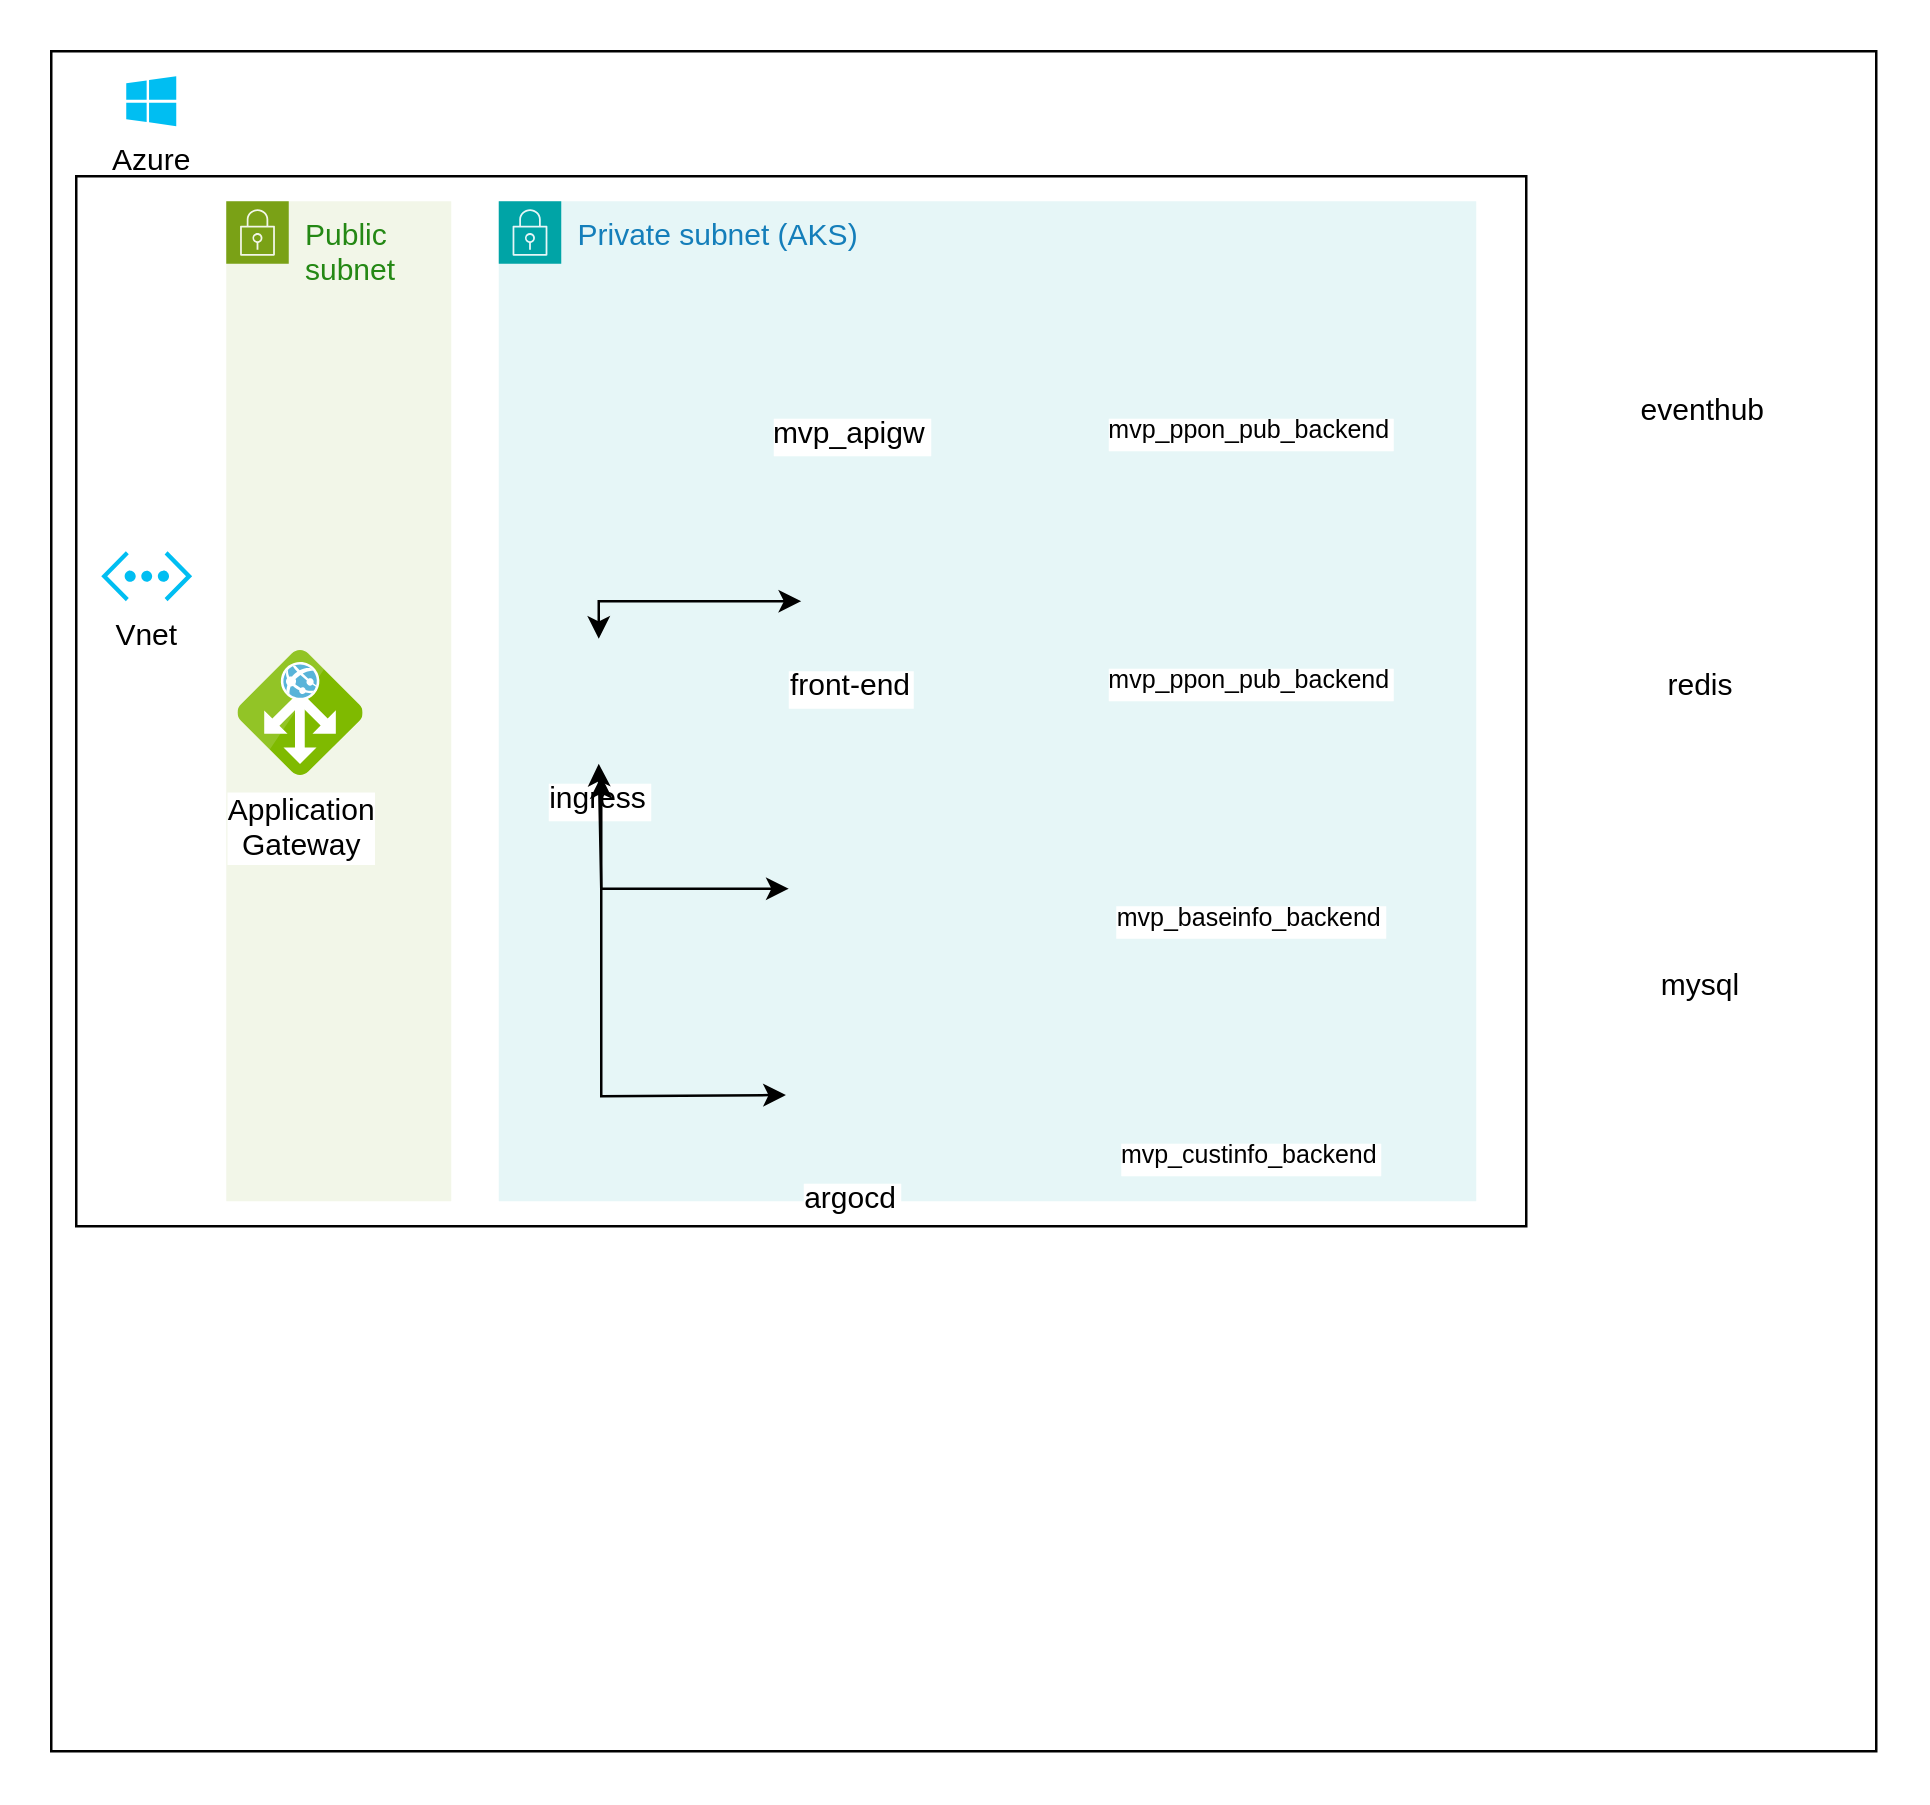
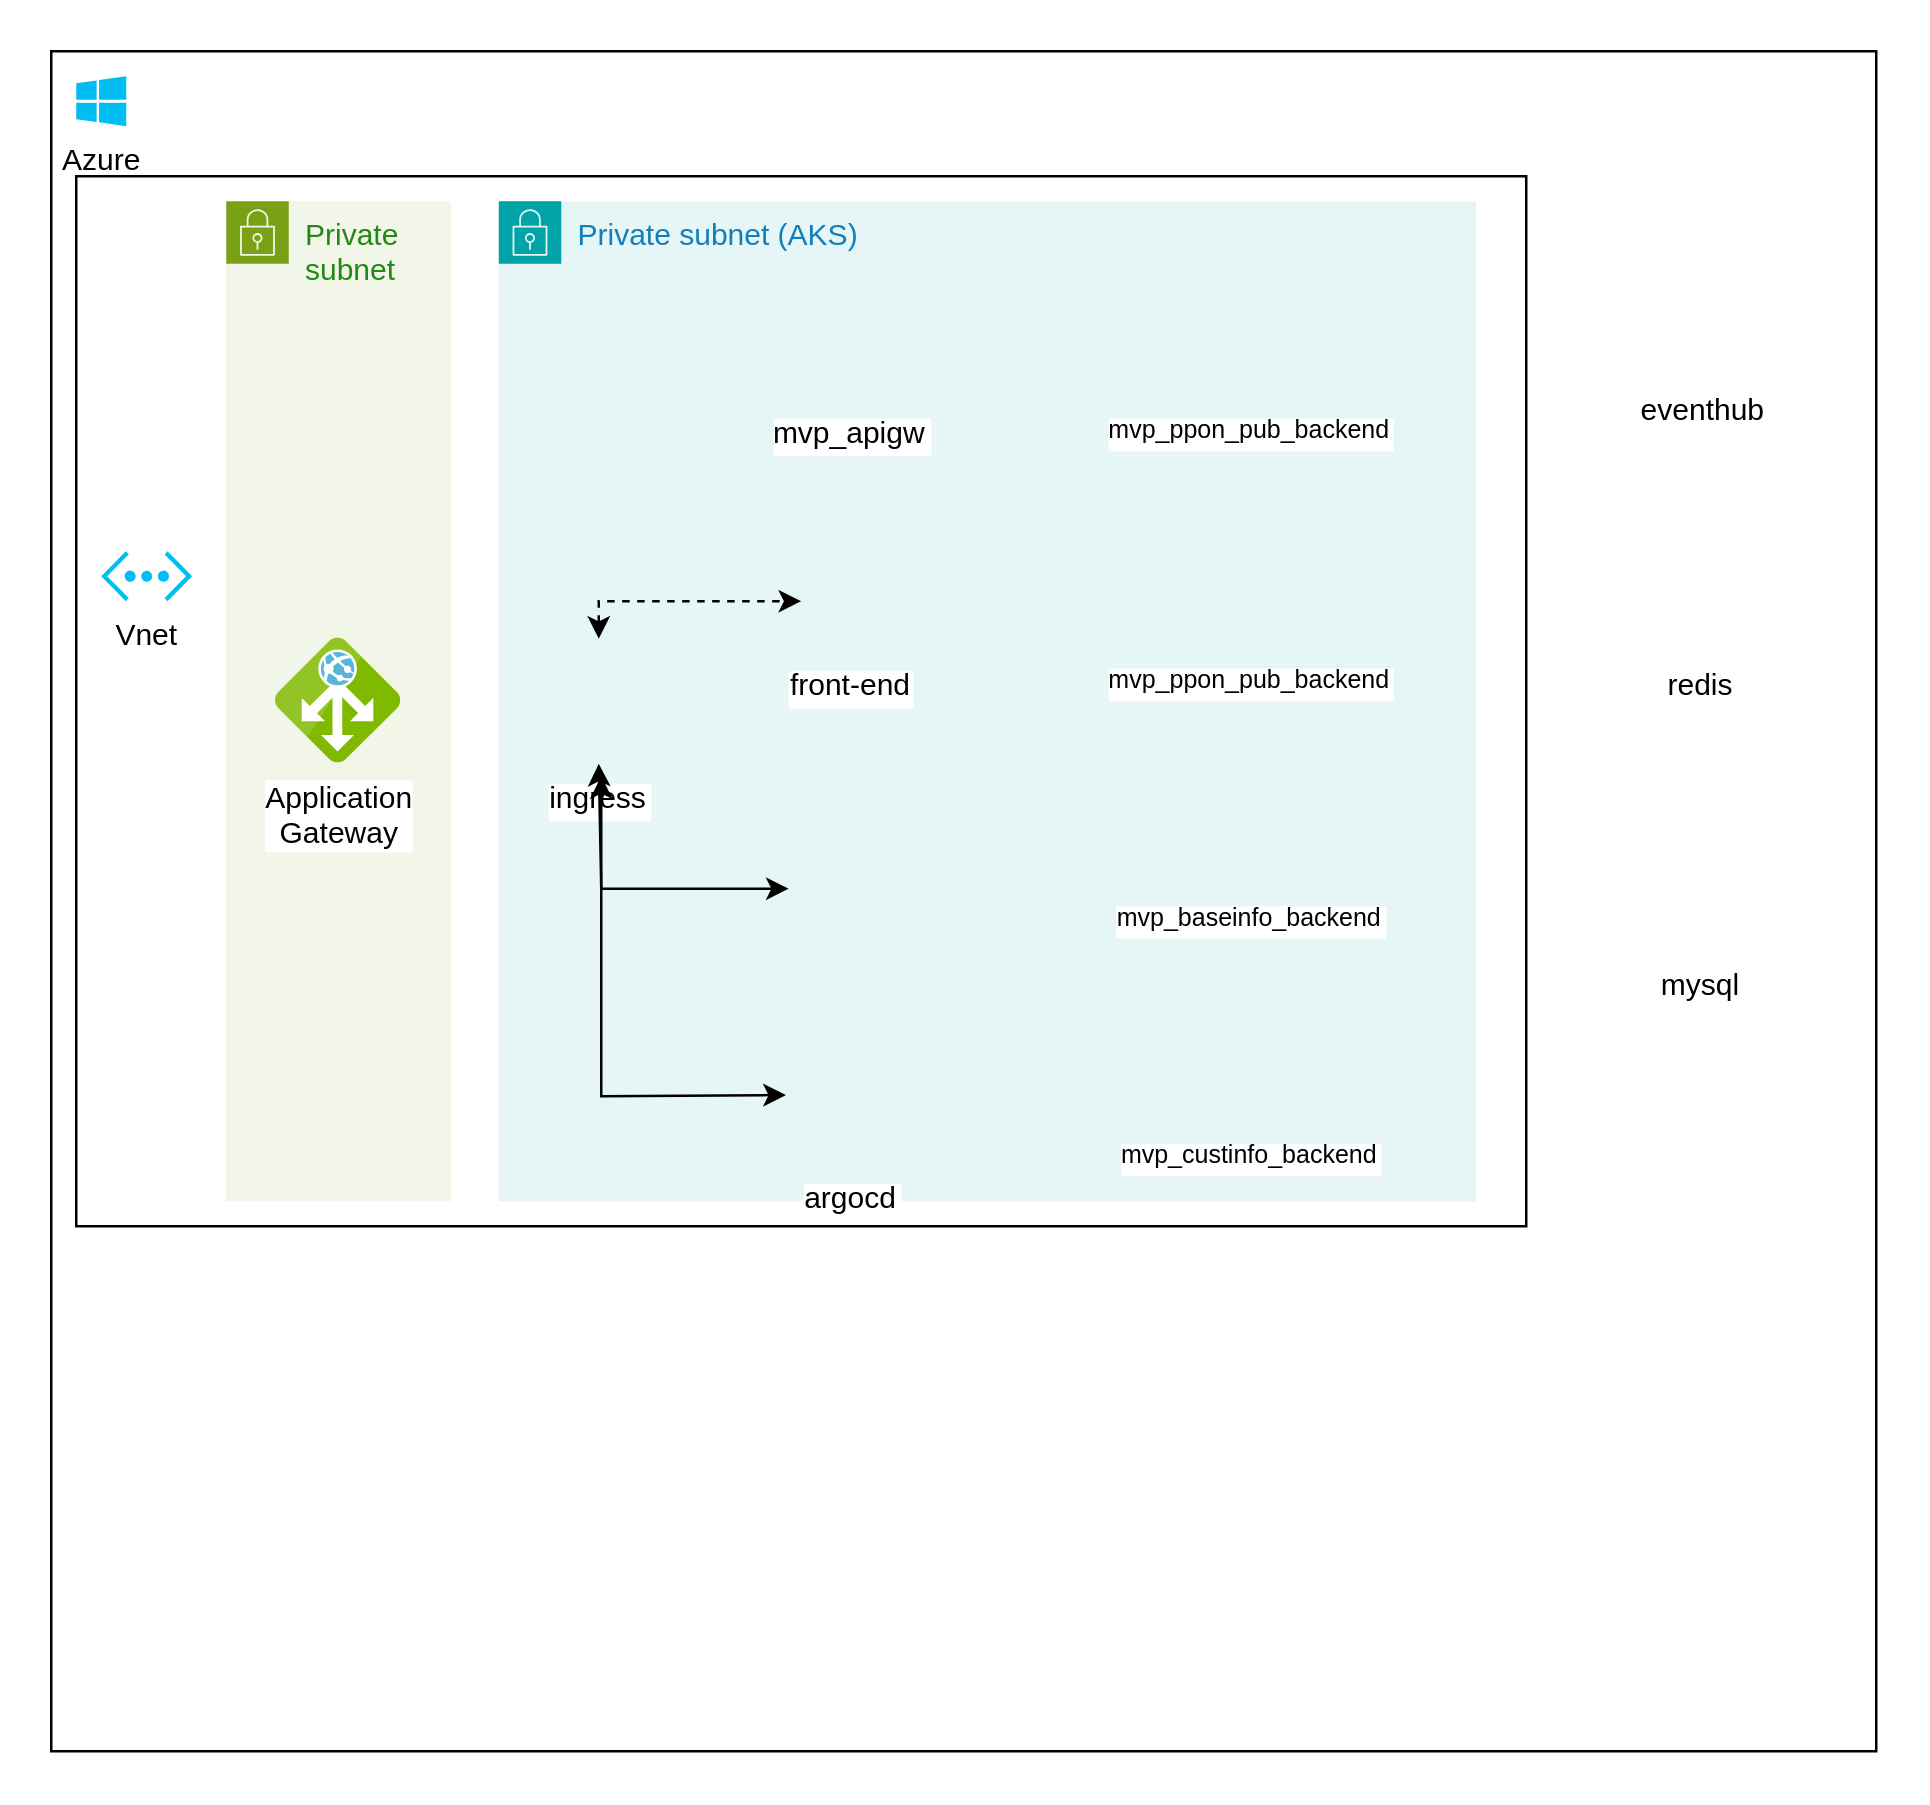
(151, 101) -> (101, 101)
(379, 255) -> (379, 255)
(683, 601) -> (683, 601)
(301, 714) -> (339, 701)
